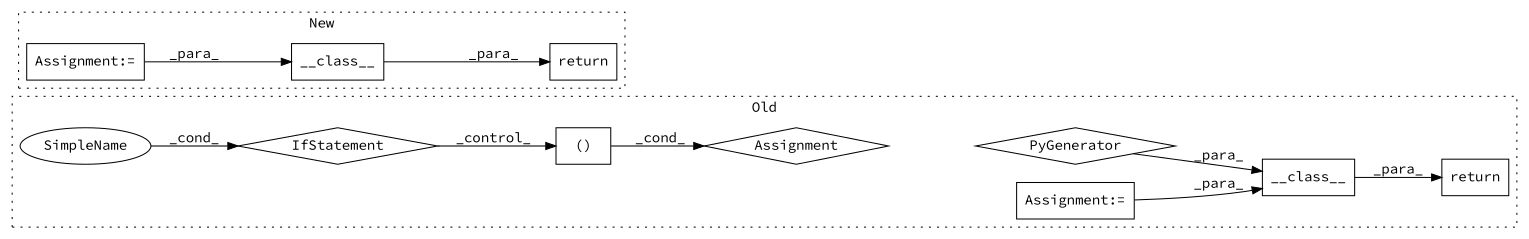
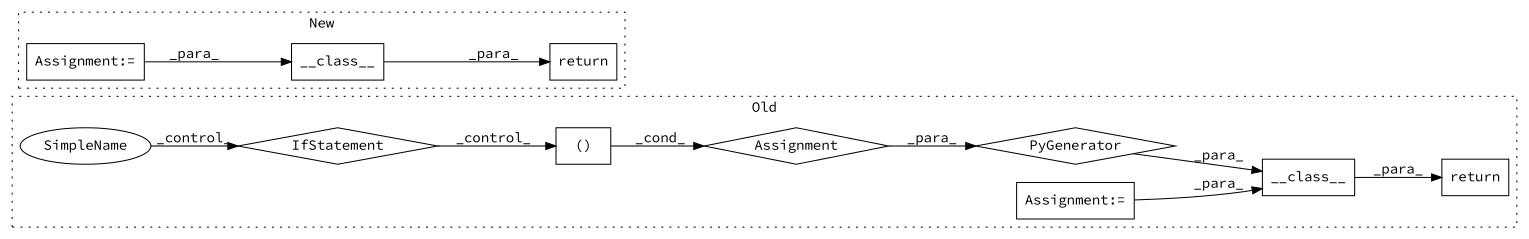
(194, 138) -> (194, 138)
none -> (927, 146)
